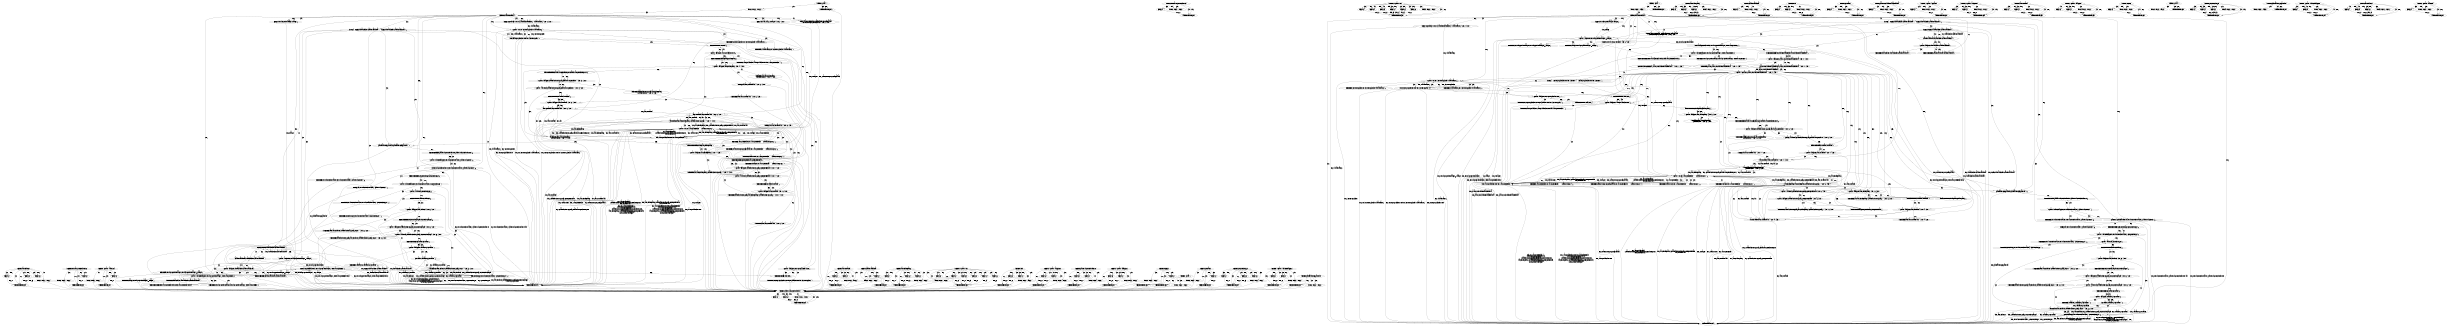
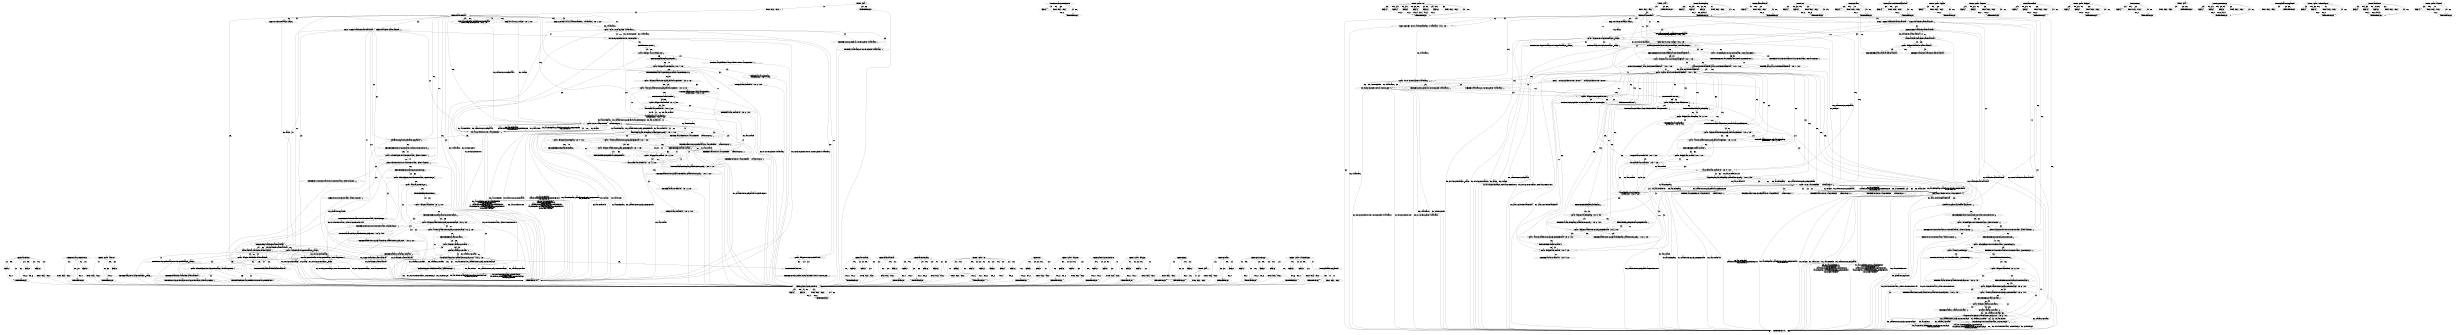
(658, 100) -> (699, 108)
(632, 112) -> (744, 142)
(1842, 185) -> (1671, 169)
